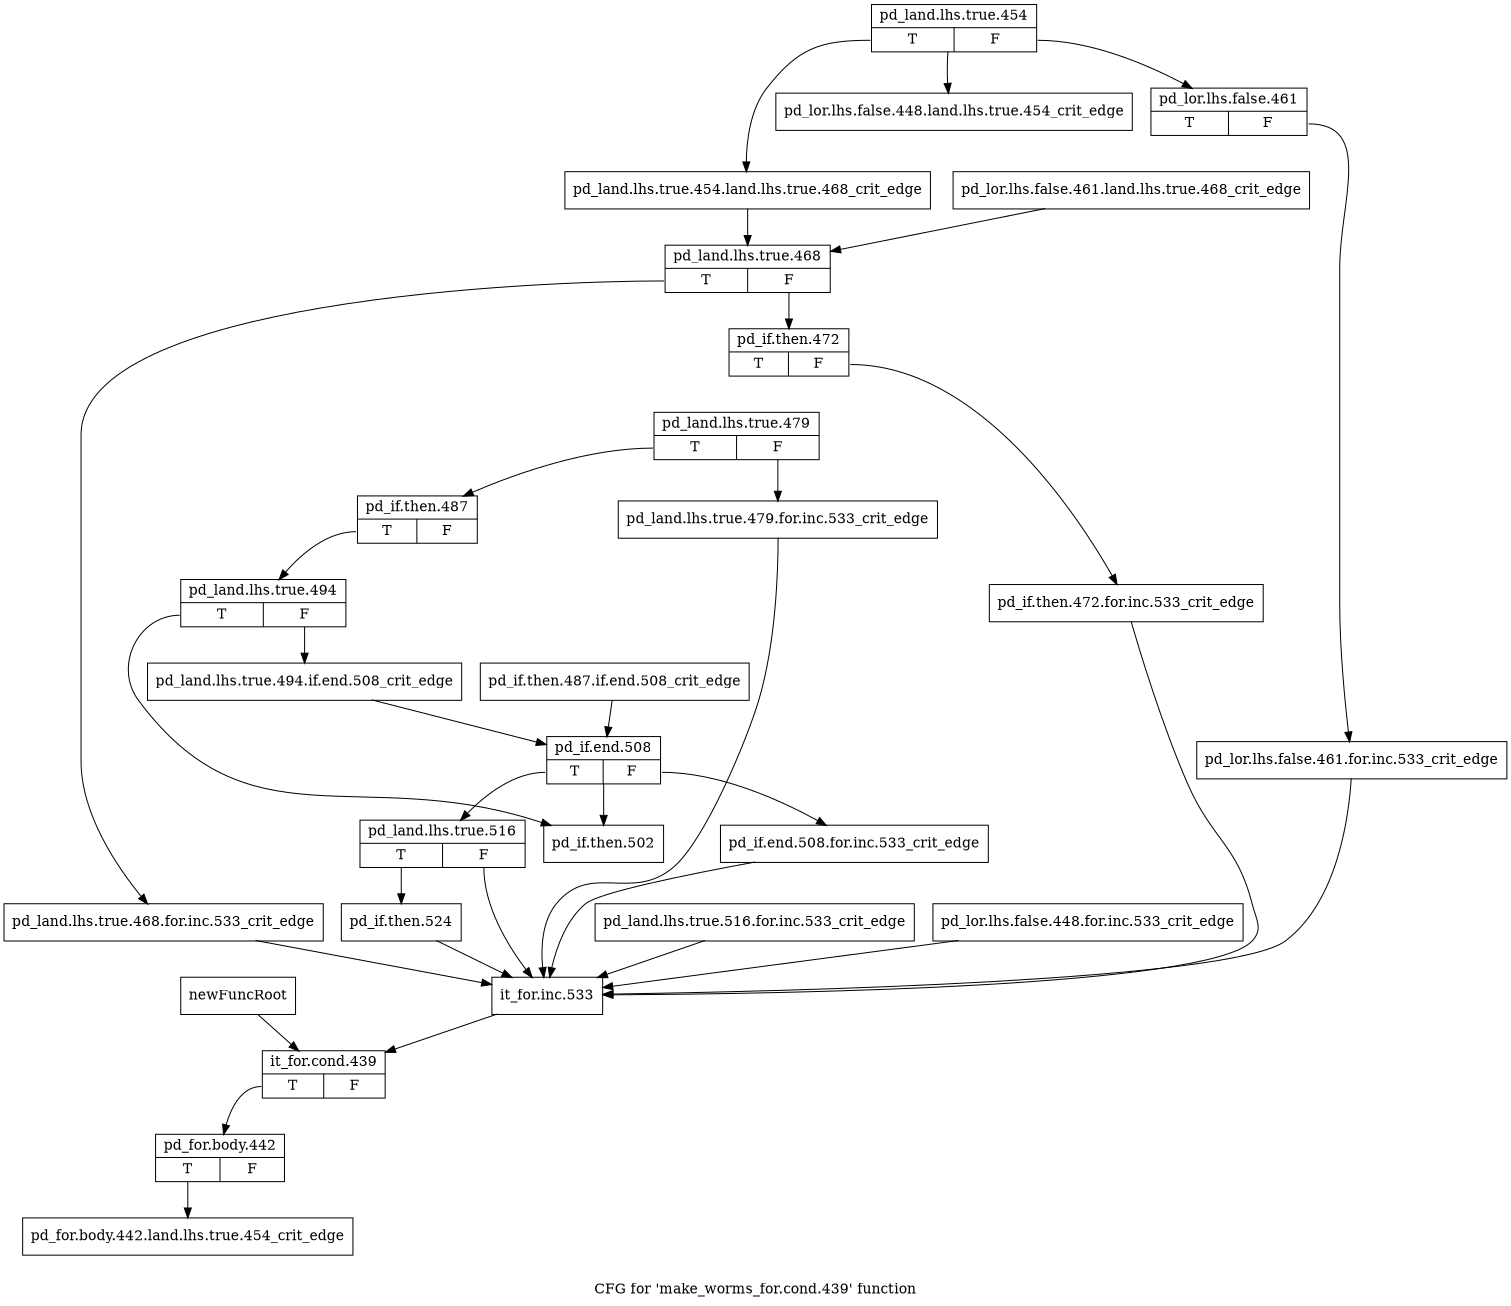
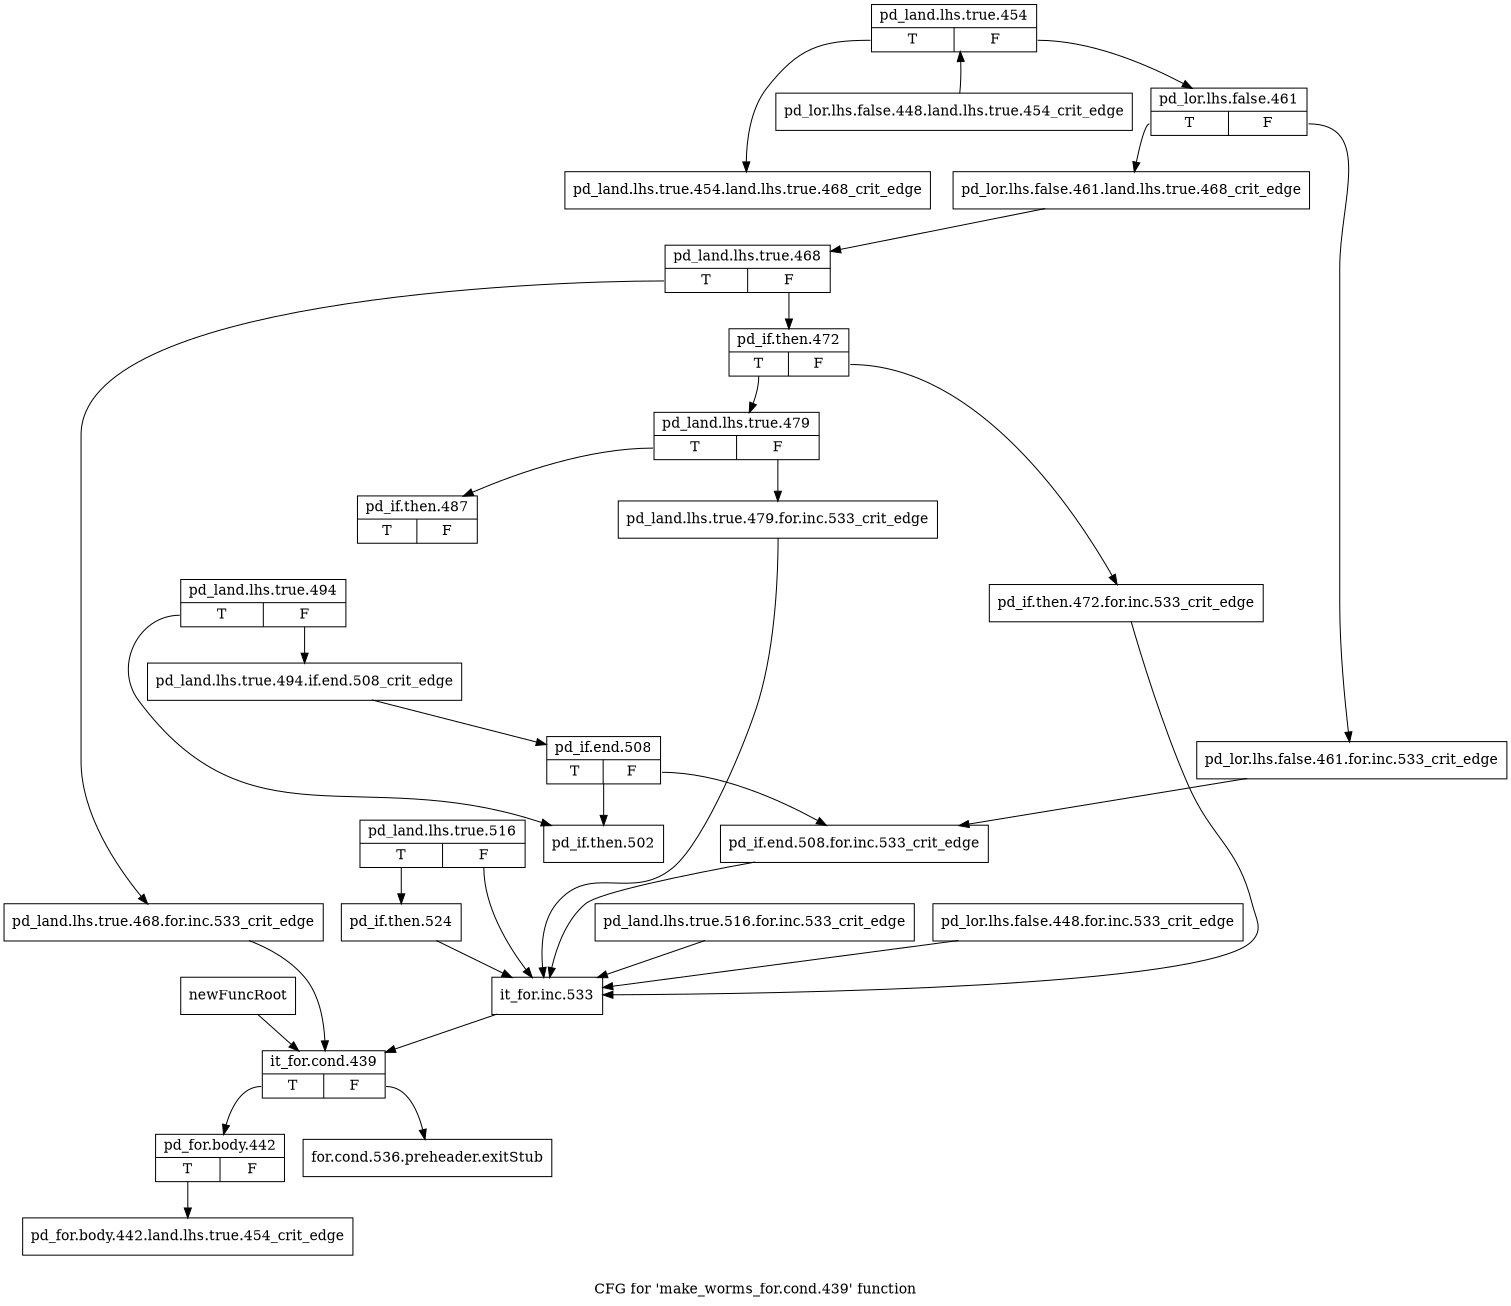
(947, 67) -> (961, 78)
none -> (1141, 142)
(748, 222) -> none
none -> (757, 390)
(317, 545) -> none
(615, 682) -> none
(503, 785) -> none
(1233, 957) -> (1108, 801)
(369, 962) -> (305, 978)
none -> (427, 1158)
